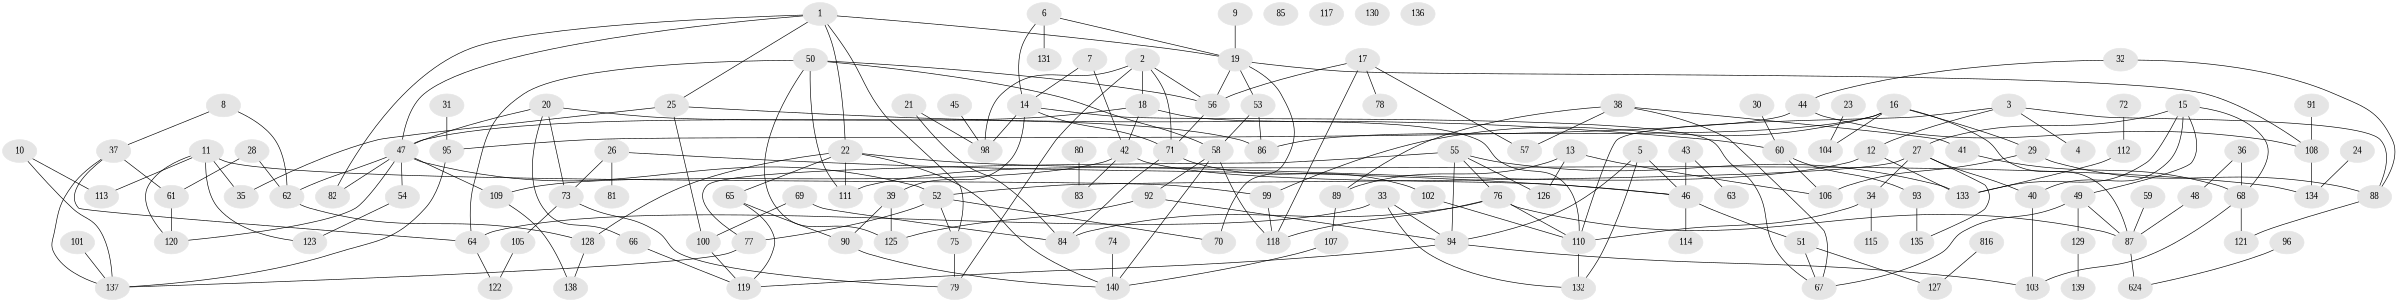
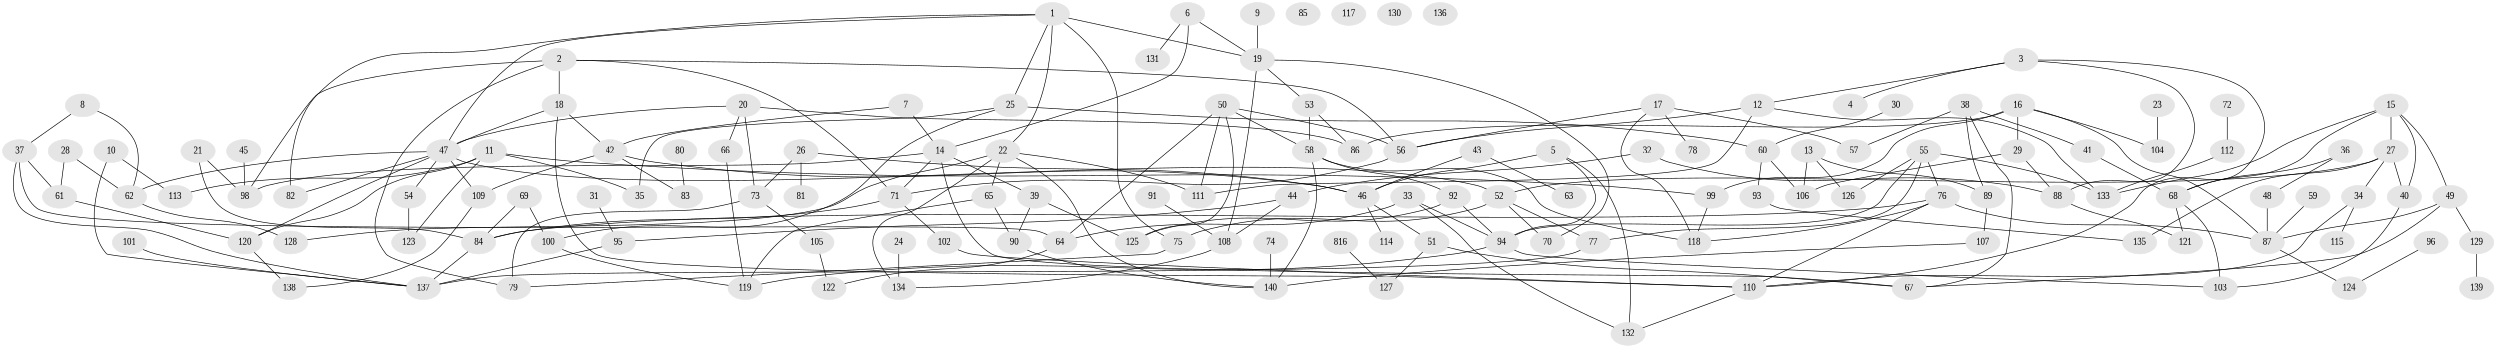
(1224, 83) -> (1644, 121)
(580, 263) -> (267, 265)
none -> (451, 265)
(2135, 288) -> (2349, 288)
